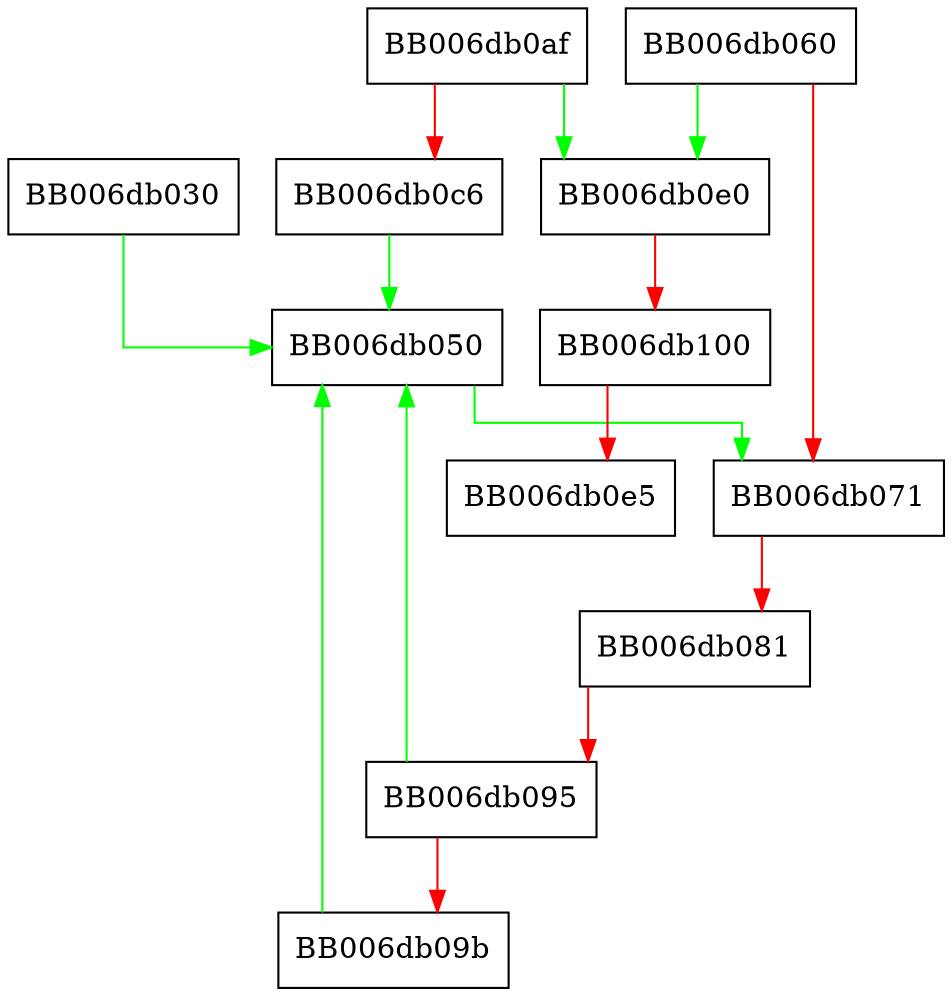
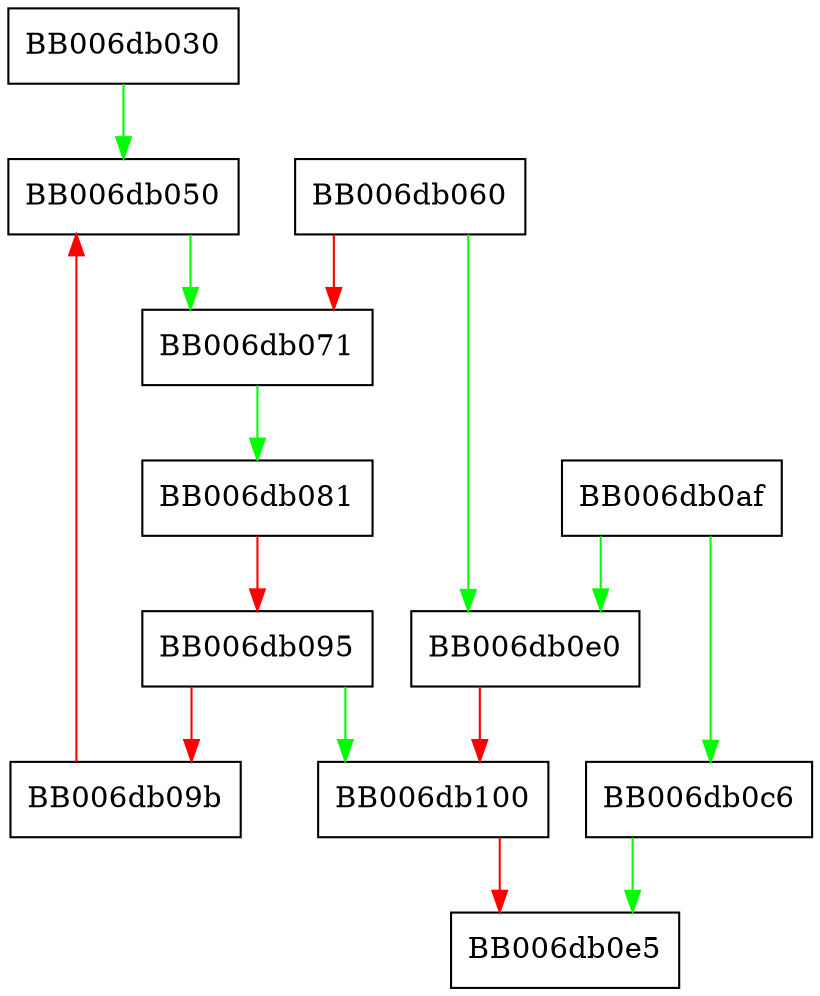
(435, 111) -> (711, 639)
(389, 261) -> (633, 864)
(762, 563) -> (257, 412)
(407, 584) -> (345, 713)
(322, 659) -> (76, 509)
